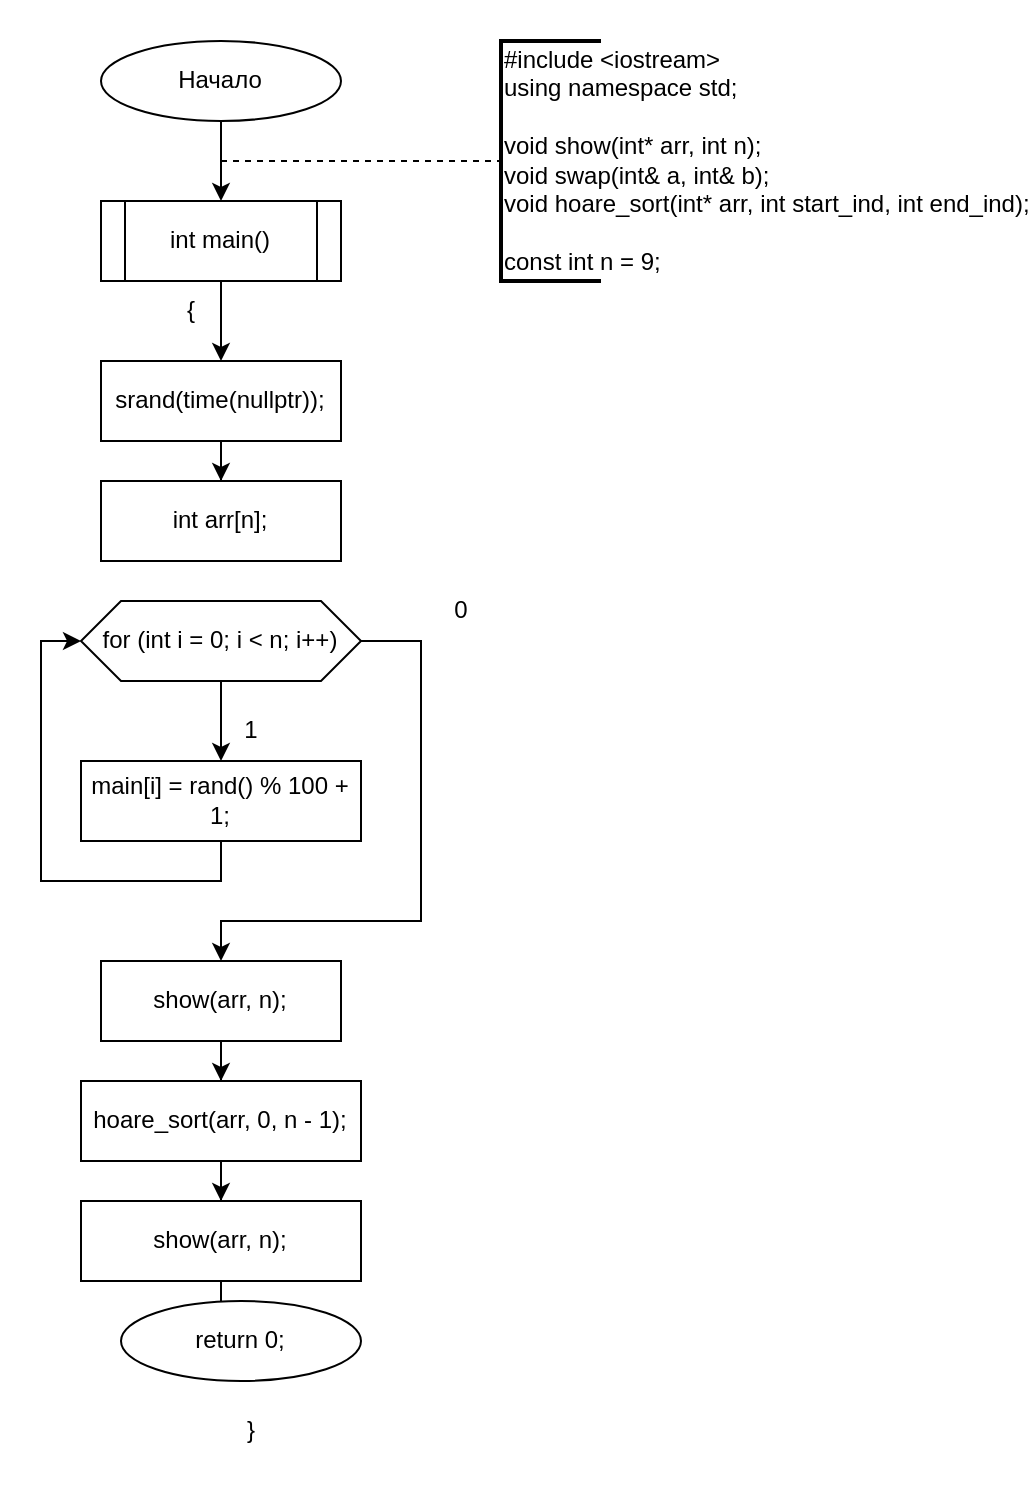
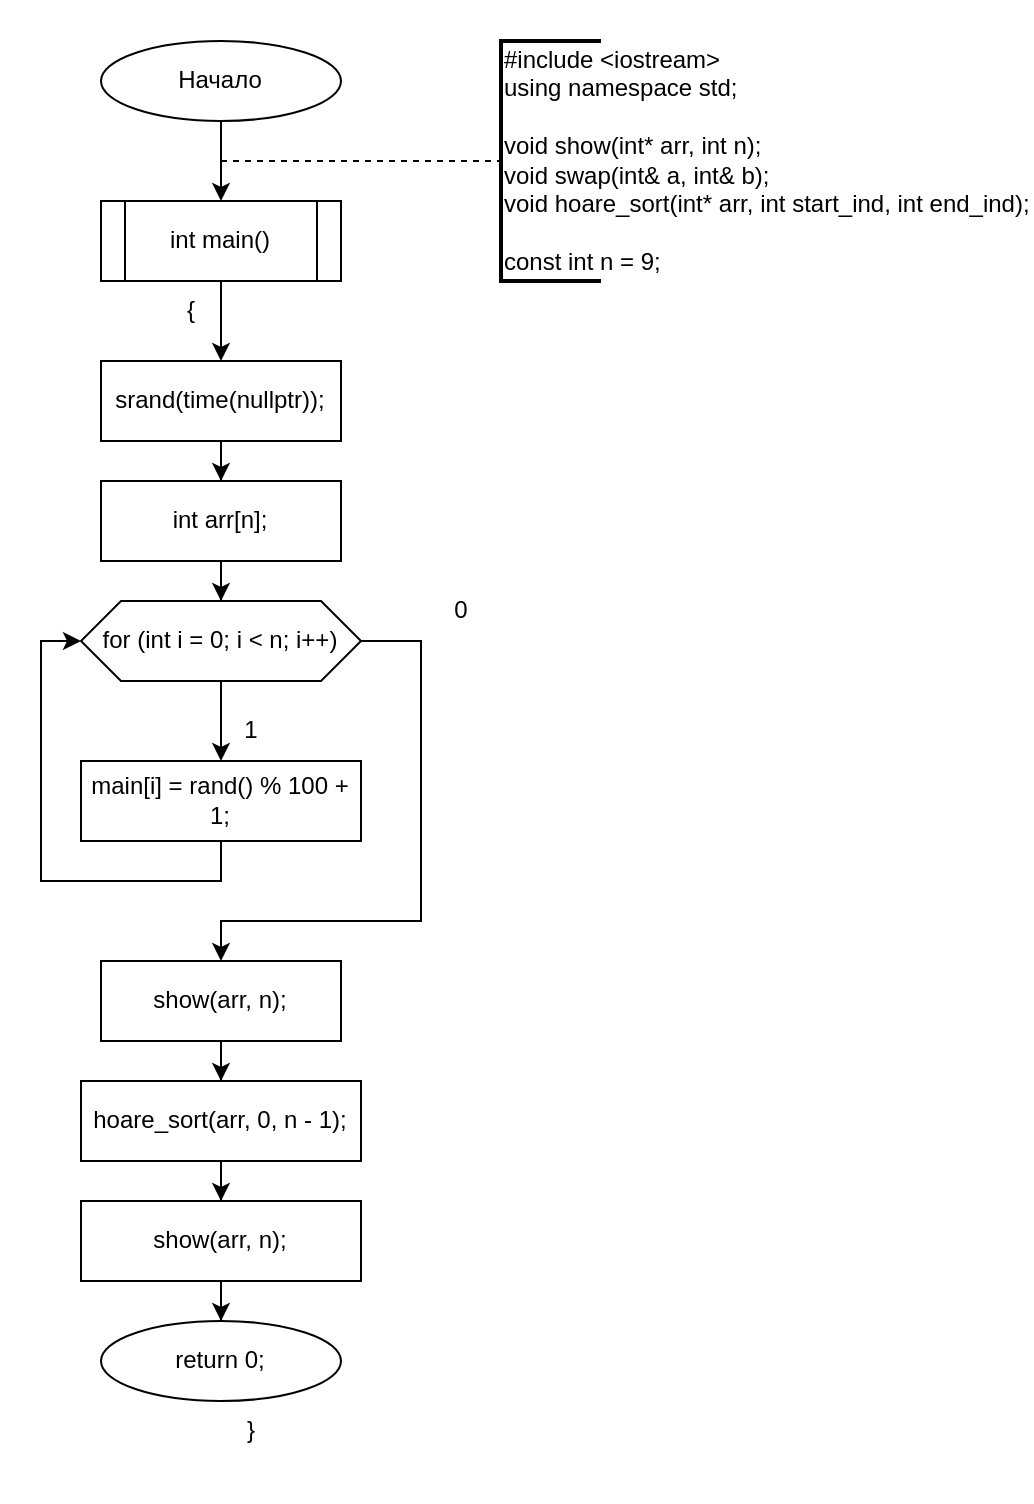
none -> (221, 588)
(241, 1341) -> (221, 1361)
